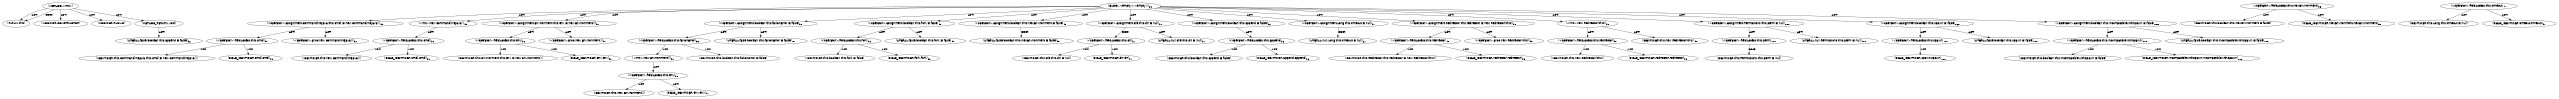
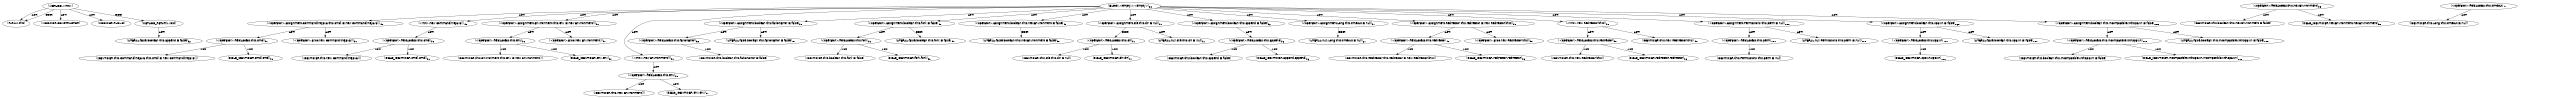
(119, 15) -> (119, 15)
(2519, 24) -> none
(920, 32) -> (920, 32)
(662, 49) -> (847, 11)
(1753, 50) -> (1753, 50)
